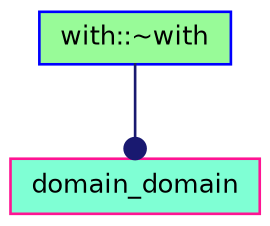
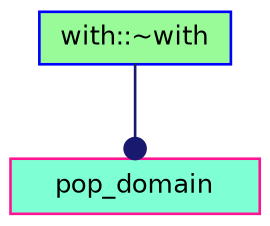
(135, 186) -> (135, 186)
